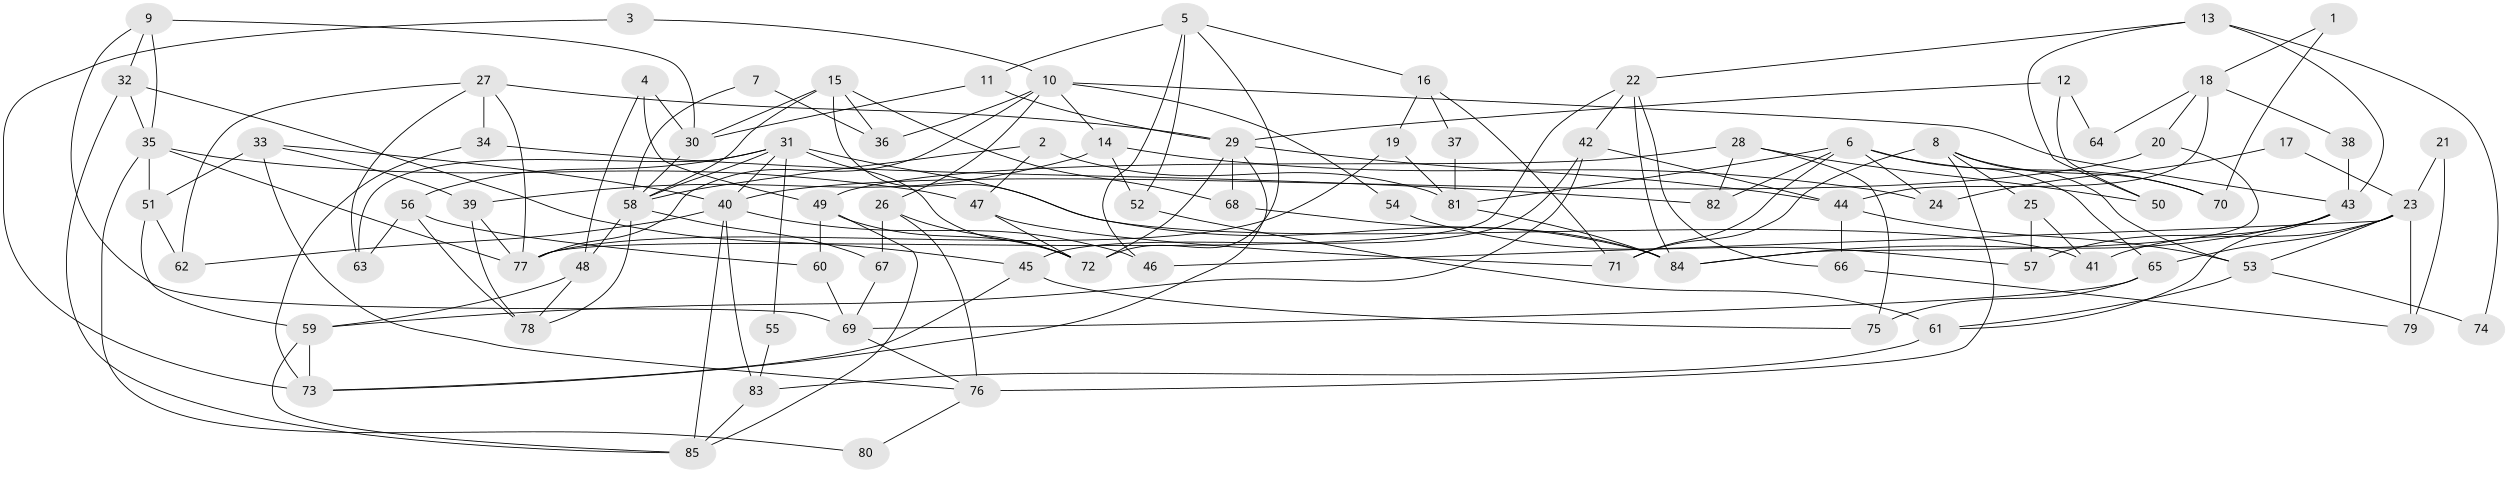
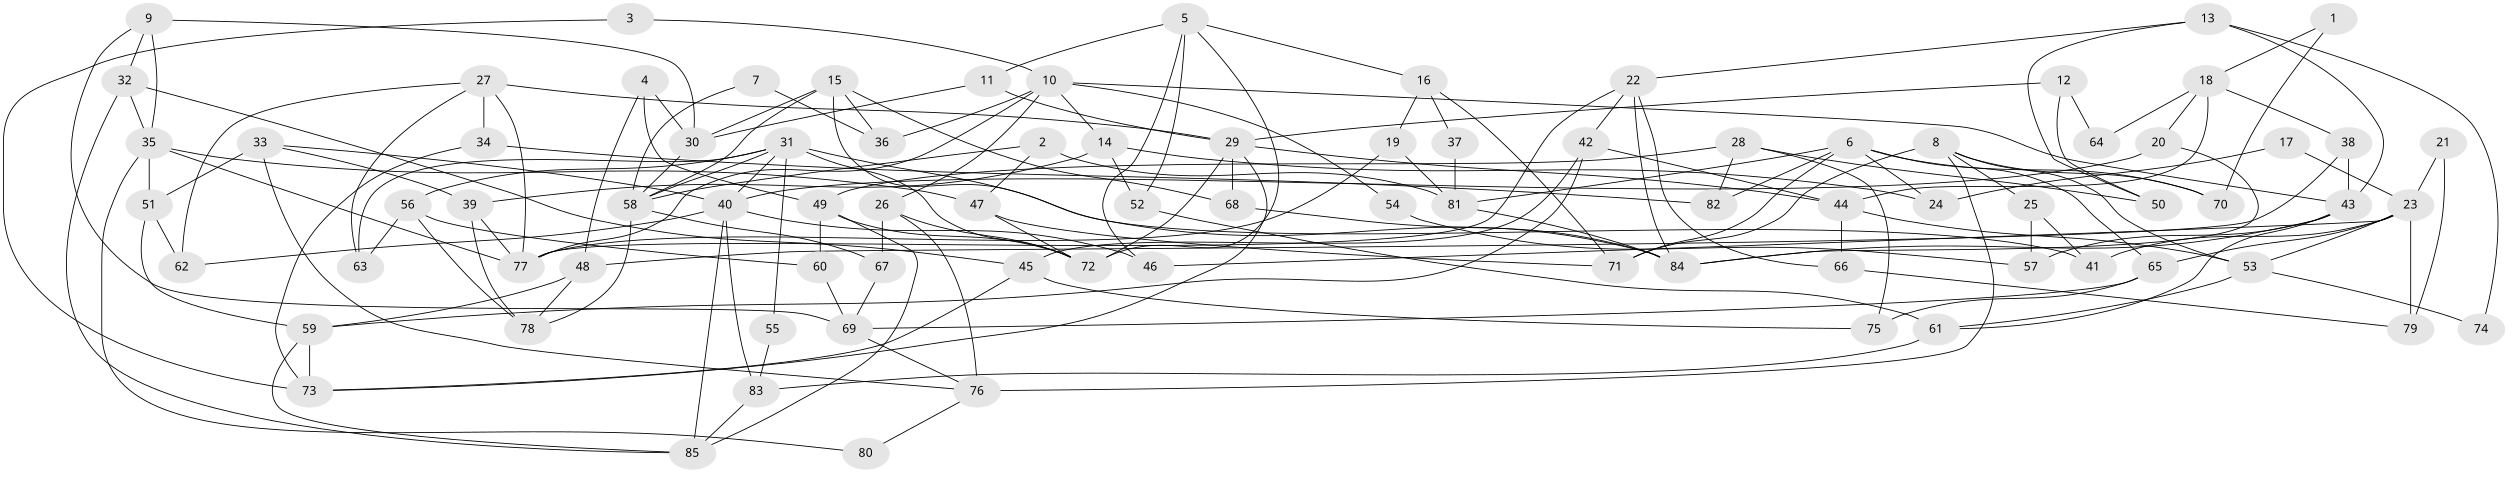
(607, 236) -> (1483, 246)
